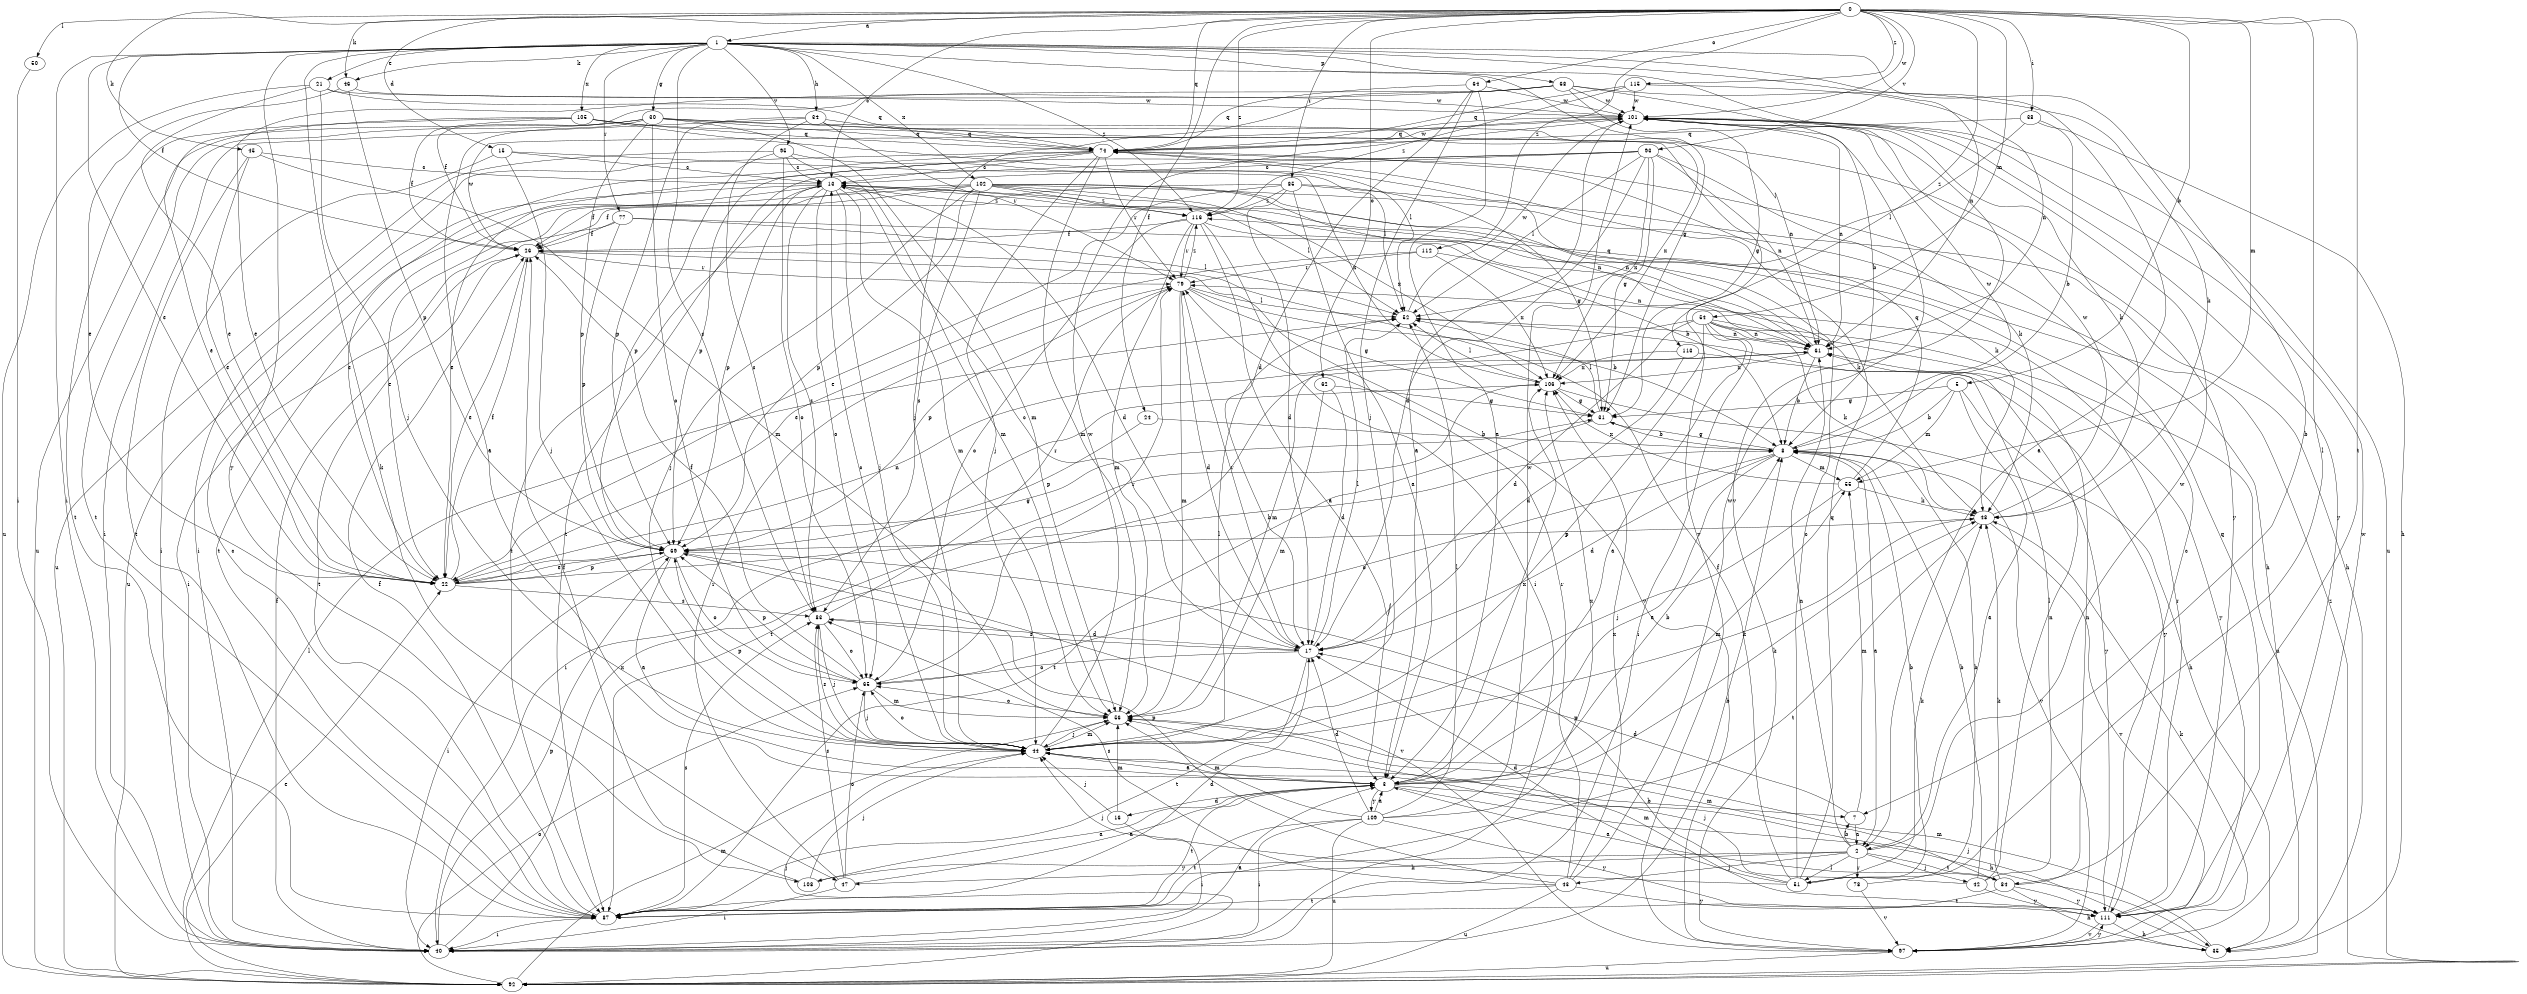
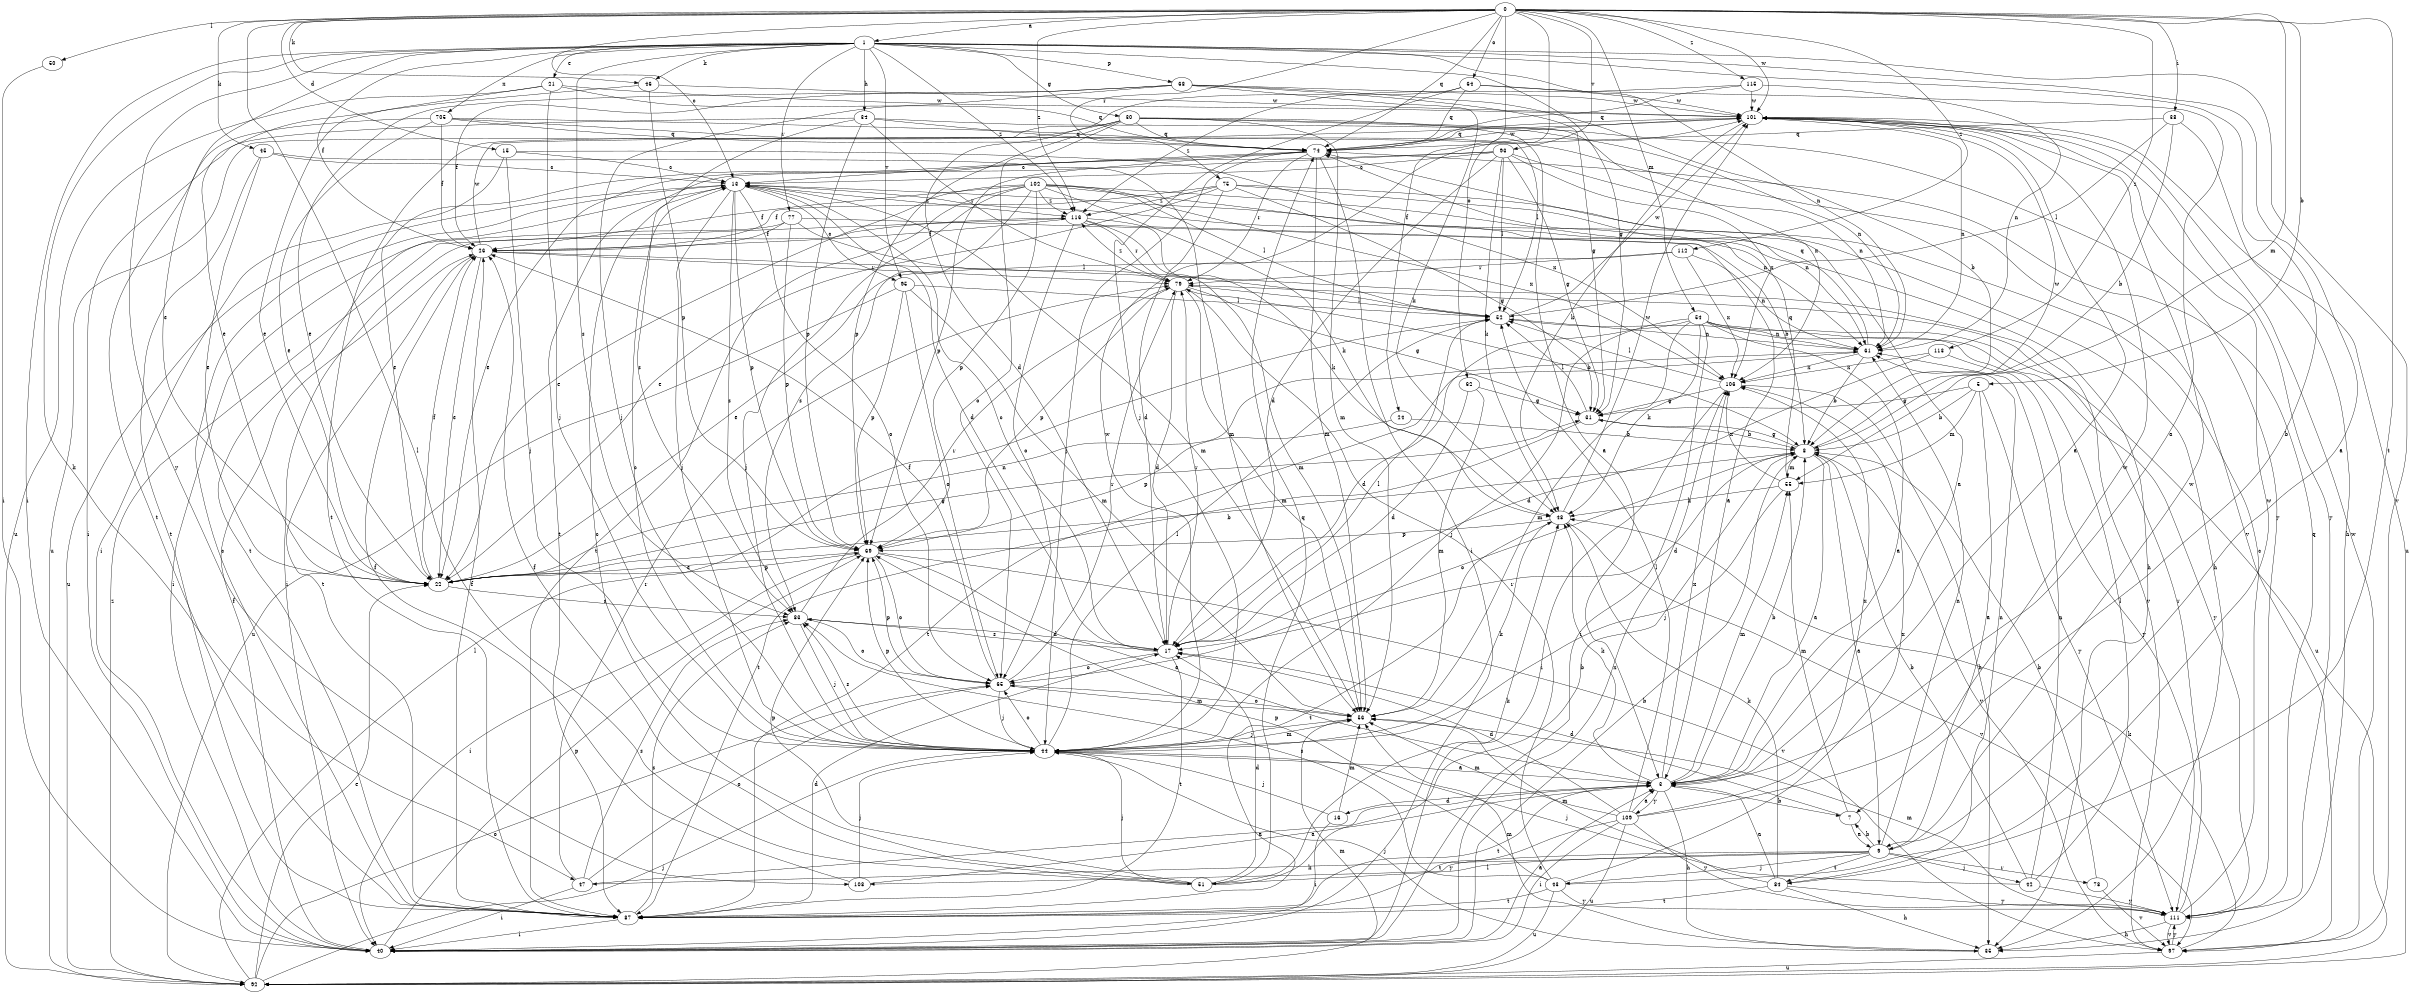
(858, 91) -> none
(582, 118) -> (441, 118)
(794, 168) -> (820, 224)
(1291, 184) -> (1226, 184)
(1857, 851) -> (1879, 851)
